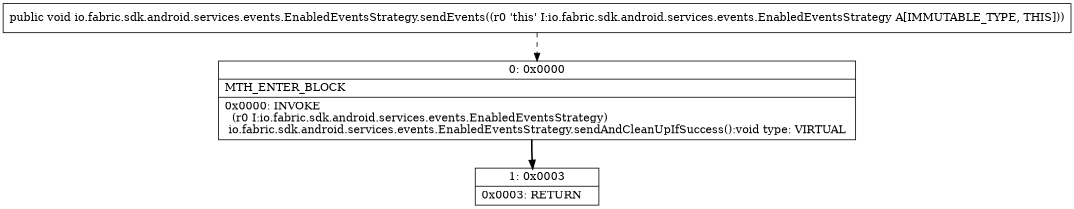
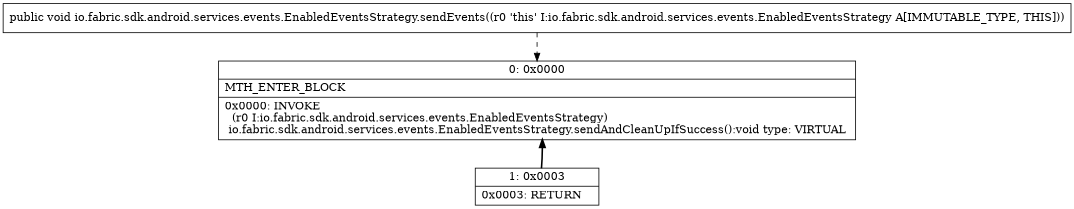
(532, 150) -> (542, 158)
